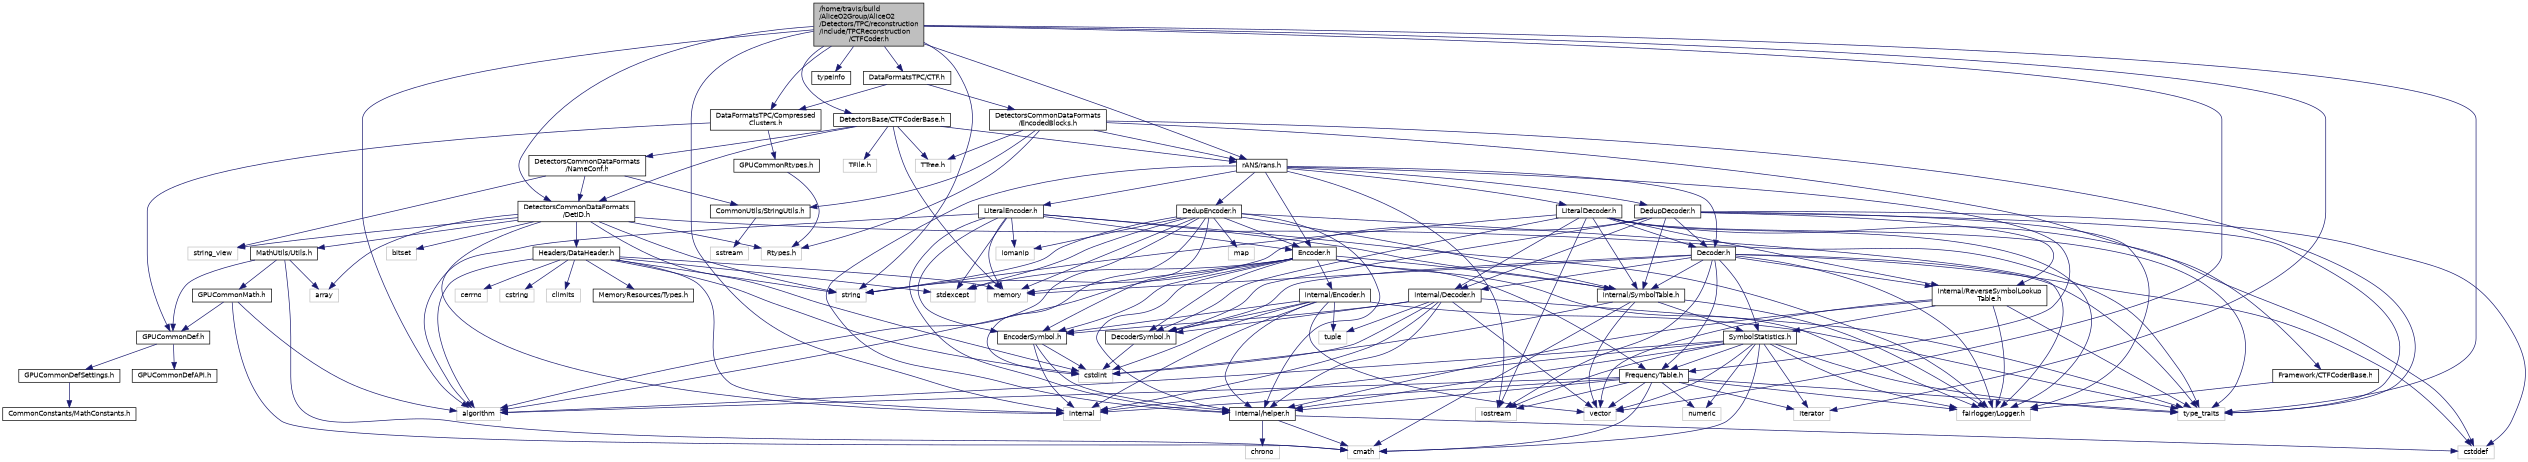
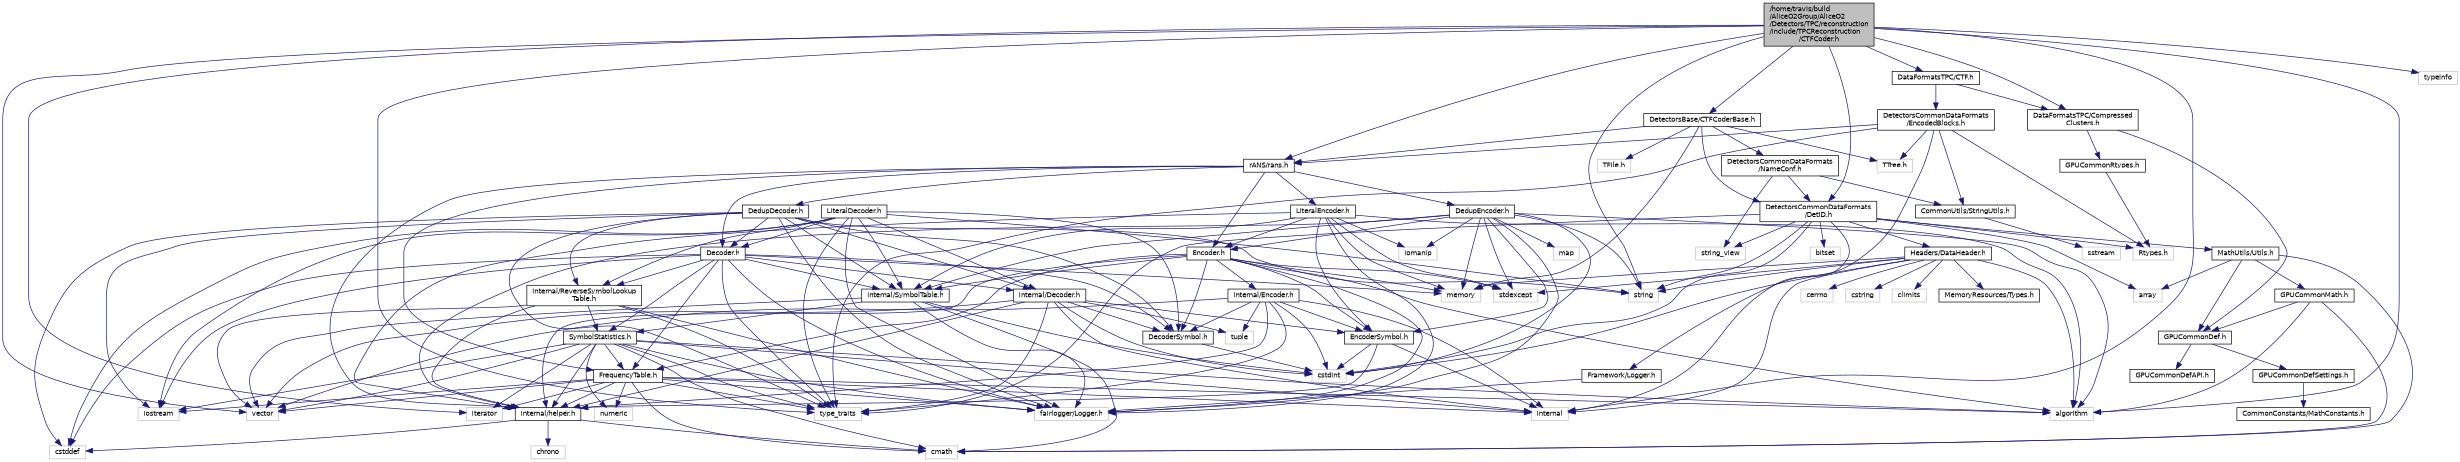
(831, 78) -> (2438, 78)
(1424, 183) -> none
(1411, 218) -> (352, 228)
(2326, 376) -> (1622, 376)
